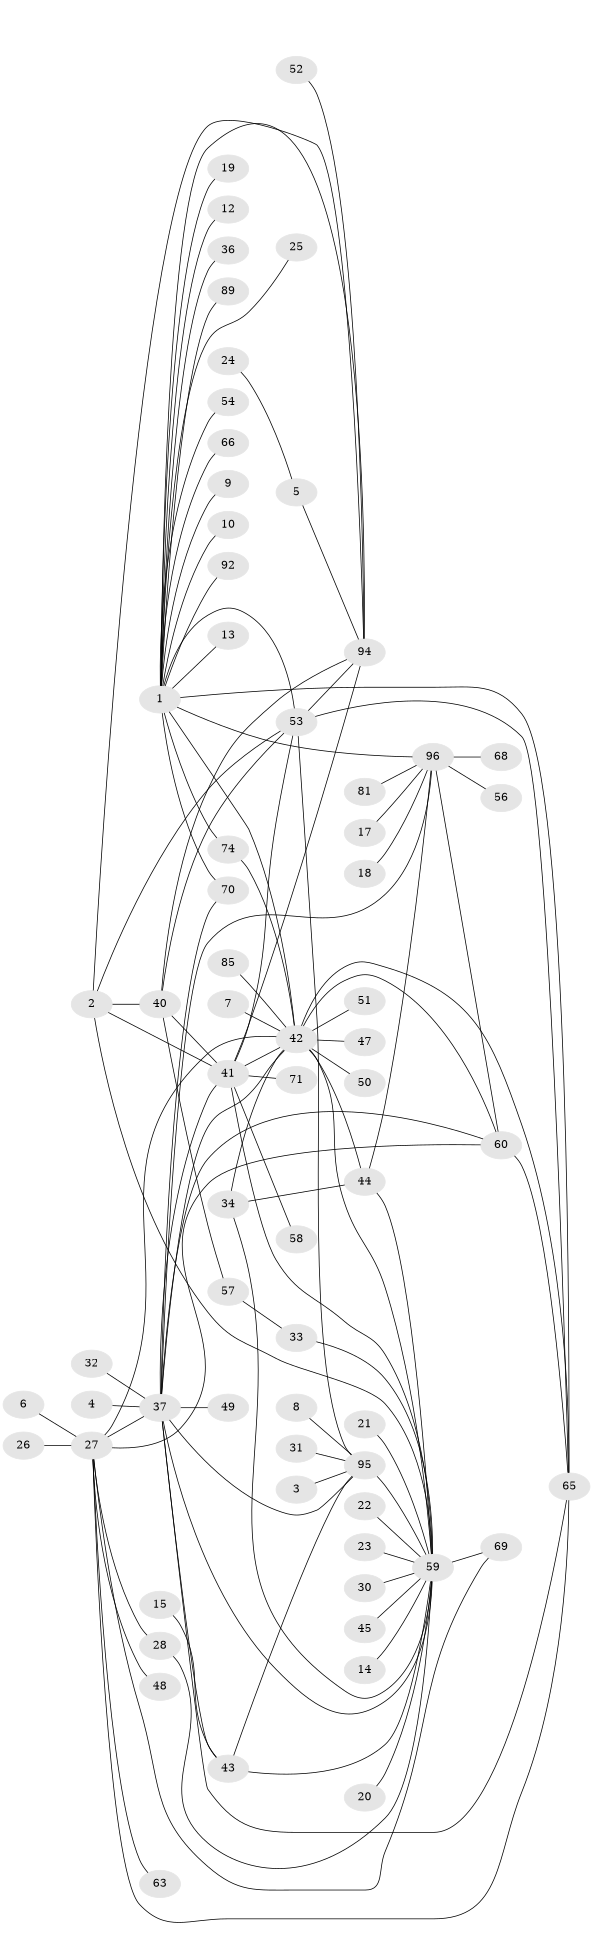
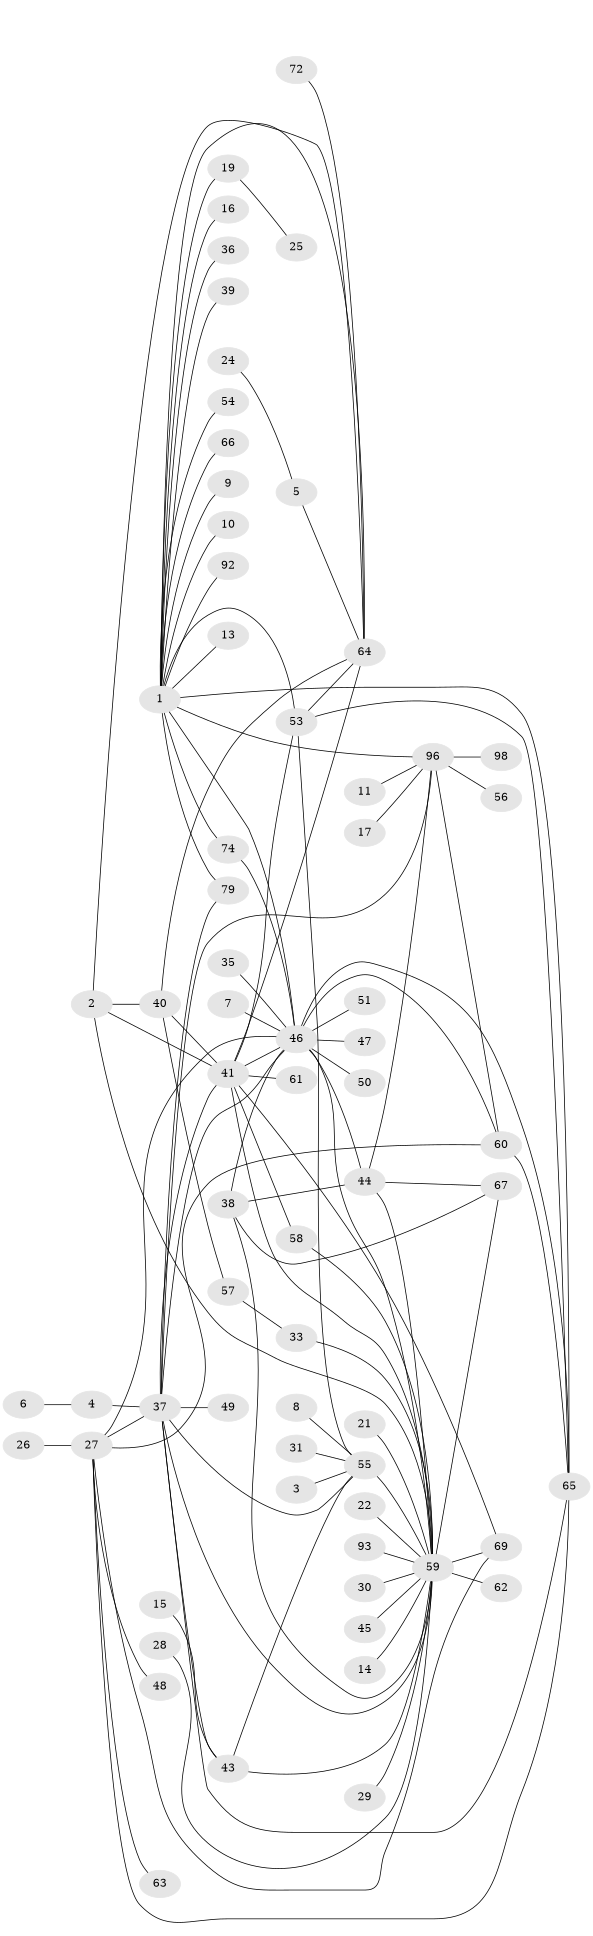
(297, 70) -> (297, 70)
(228, 210) -> (228, 210)
(228, 291) -> (228, 291)
(203, 352) -> (264, 207)
(365, 652) -> (365, 652)
(501, 757) -> (501, 757)
(365, 792) -> (365, 792)
(168, 845) -> none
(196, 857) -> none
(365, 874) -> none
(228, 891) -> (228, 891)
(228, 963) -> (228, 963)
(297, 1039) -> (297, 1039)
(297, 1080) -> (297, 1080)
(227, 1143) -> none
none -> (501, 1186)
(228, 1205) -> (228, 1205)
none -> (396, 1308)
none -> (392, 1336)
(92, 1364) -> none
(58, 1425) -> (58, 1405)
(365, 1465) -> (365, 1465)
(365, 1547) -> (365, 1547)
(111, 1551) -> none
none -> (501, 1588)
(365, 1798) -> (365, 1798)
